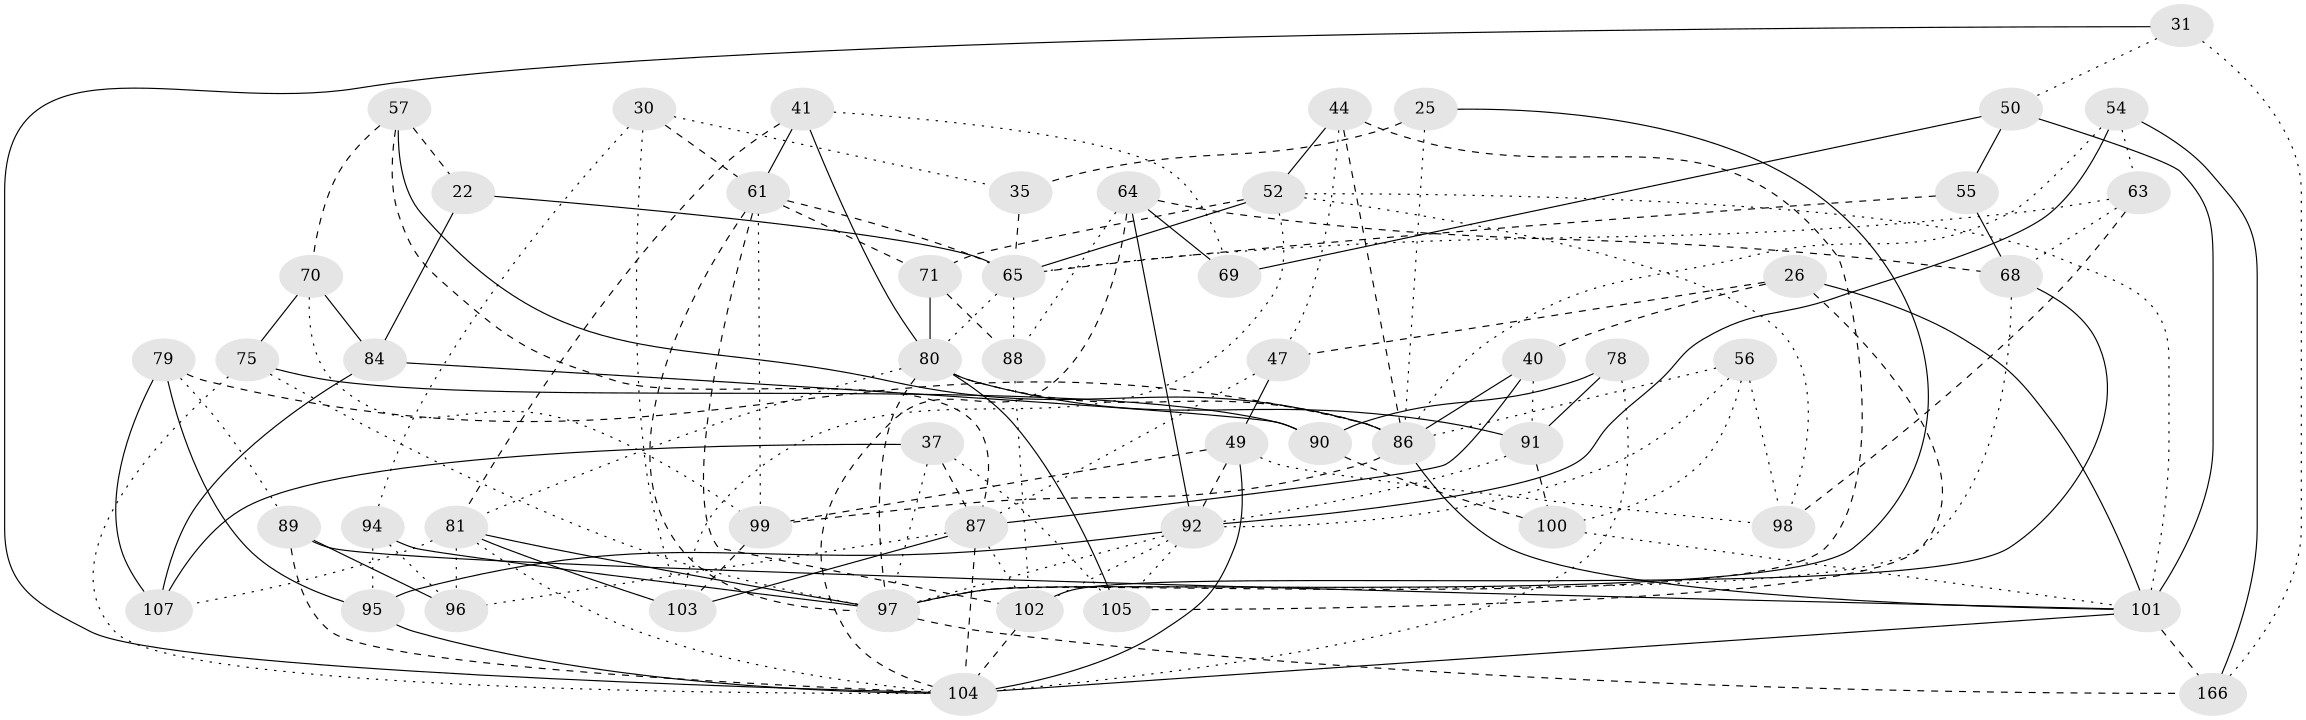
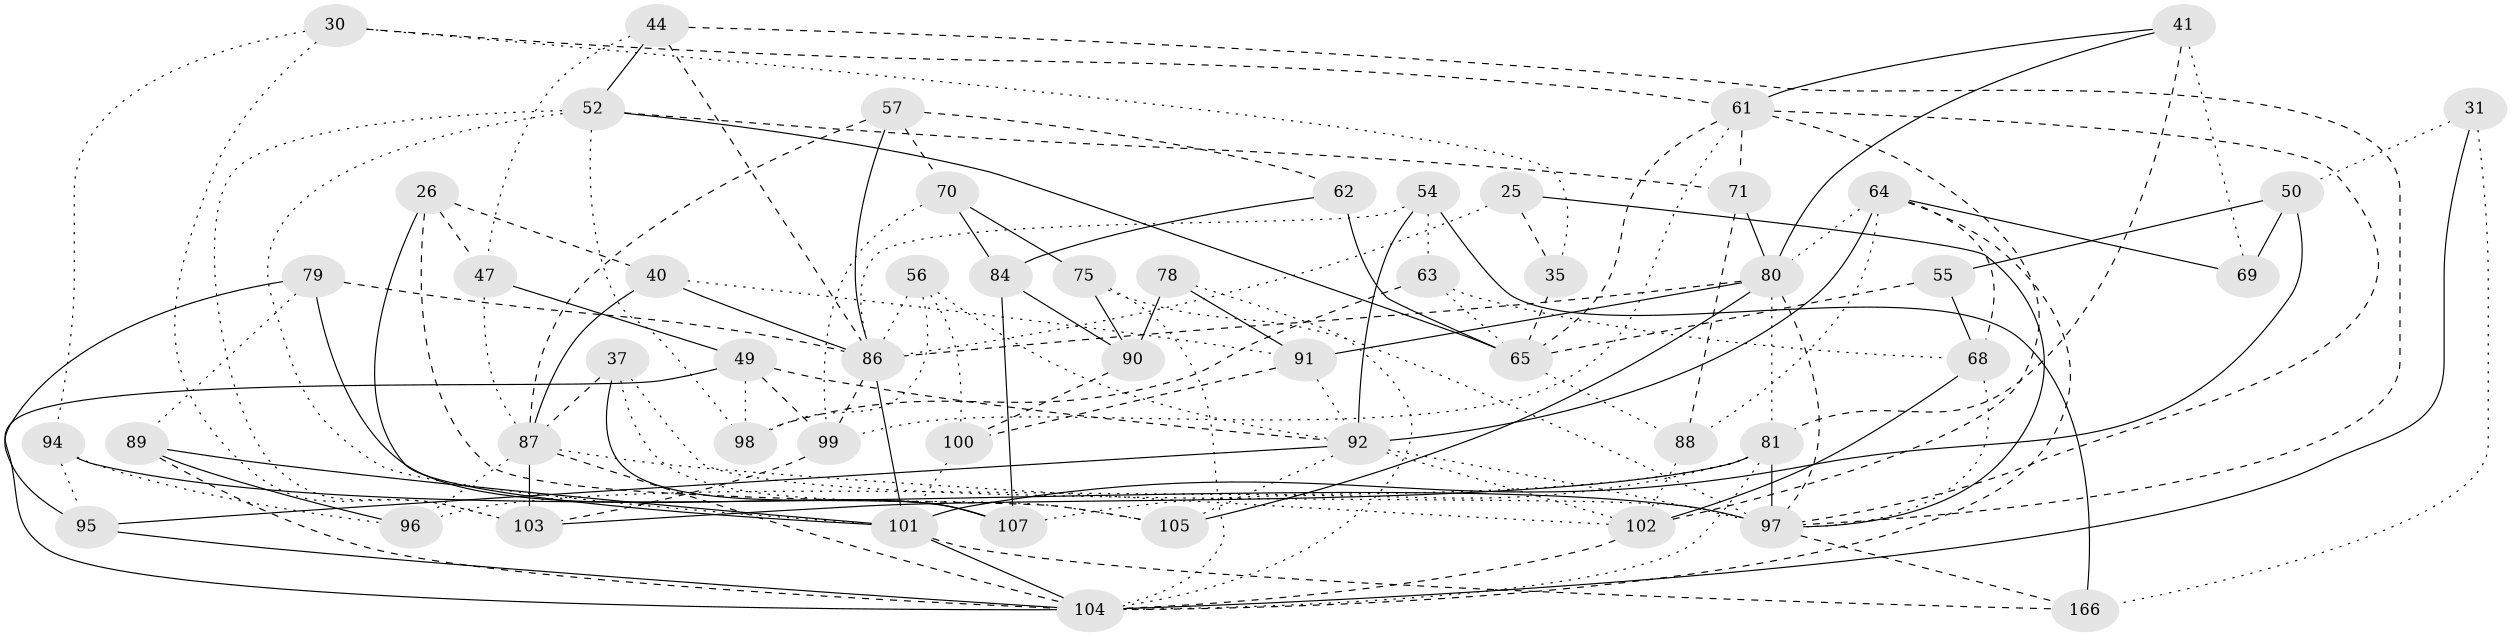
(463, 193) -> (1345, 193)
(977, 313) -> (1824, 236)
